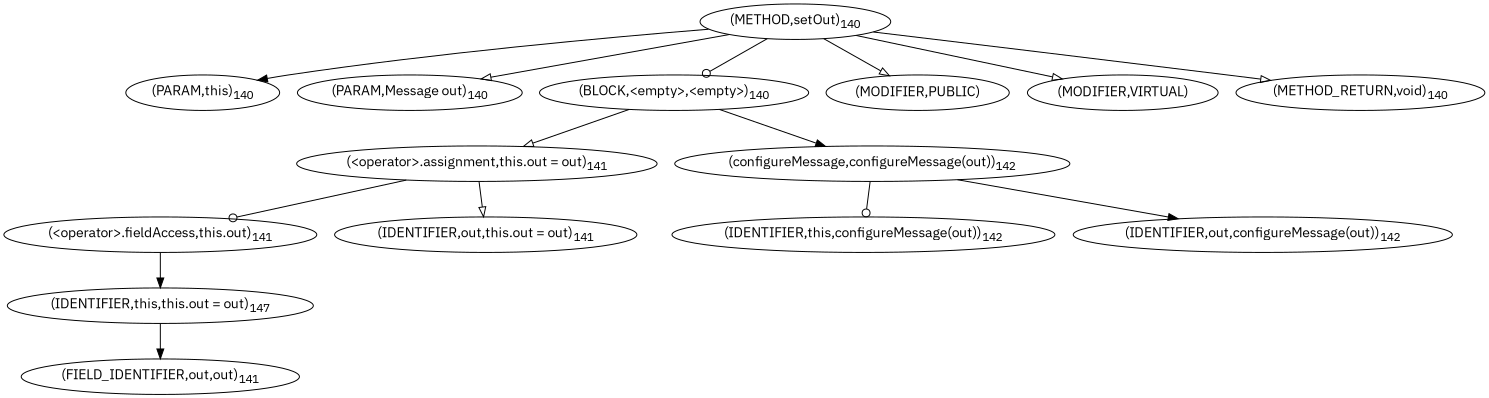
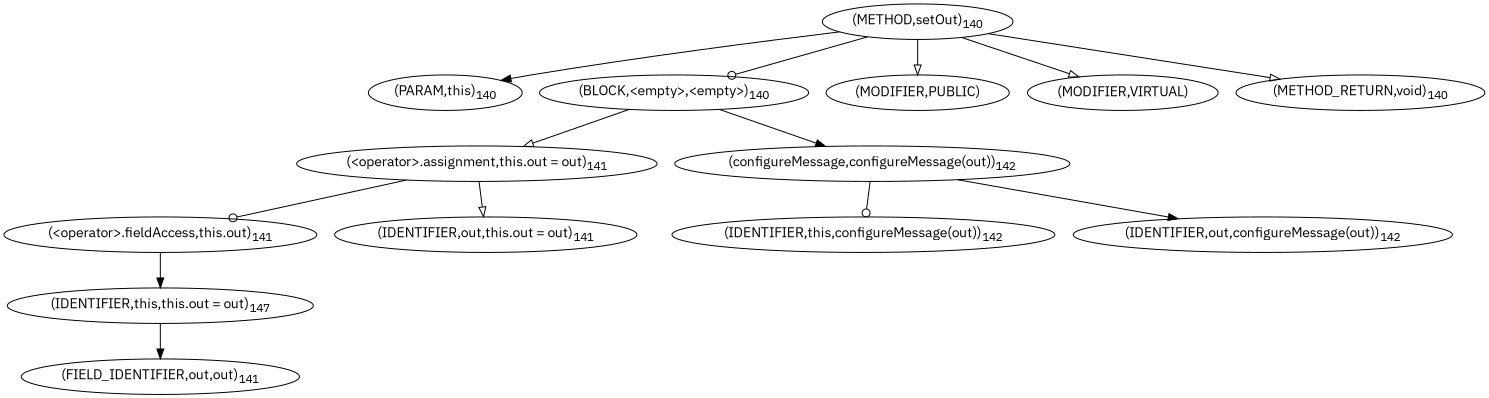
(410, 93) -> none
